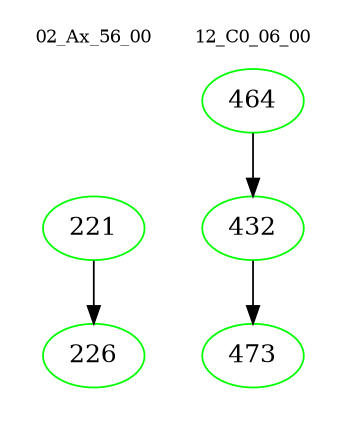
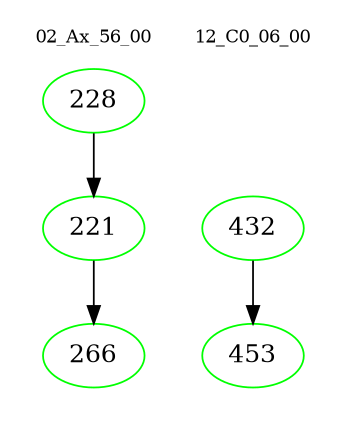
none -> (94, 101)
(253, 101) -> none
(94, 356) -> (94, 356)
(253, 356) -> (253, 356)
